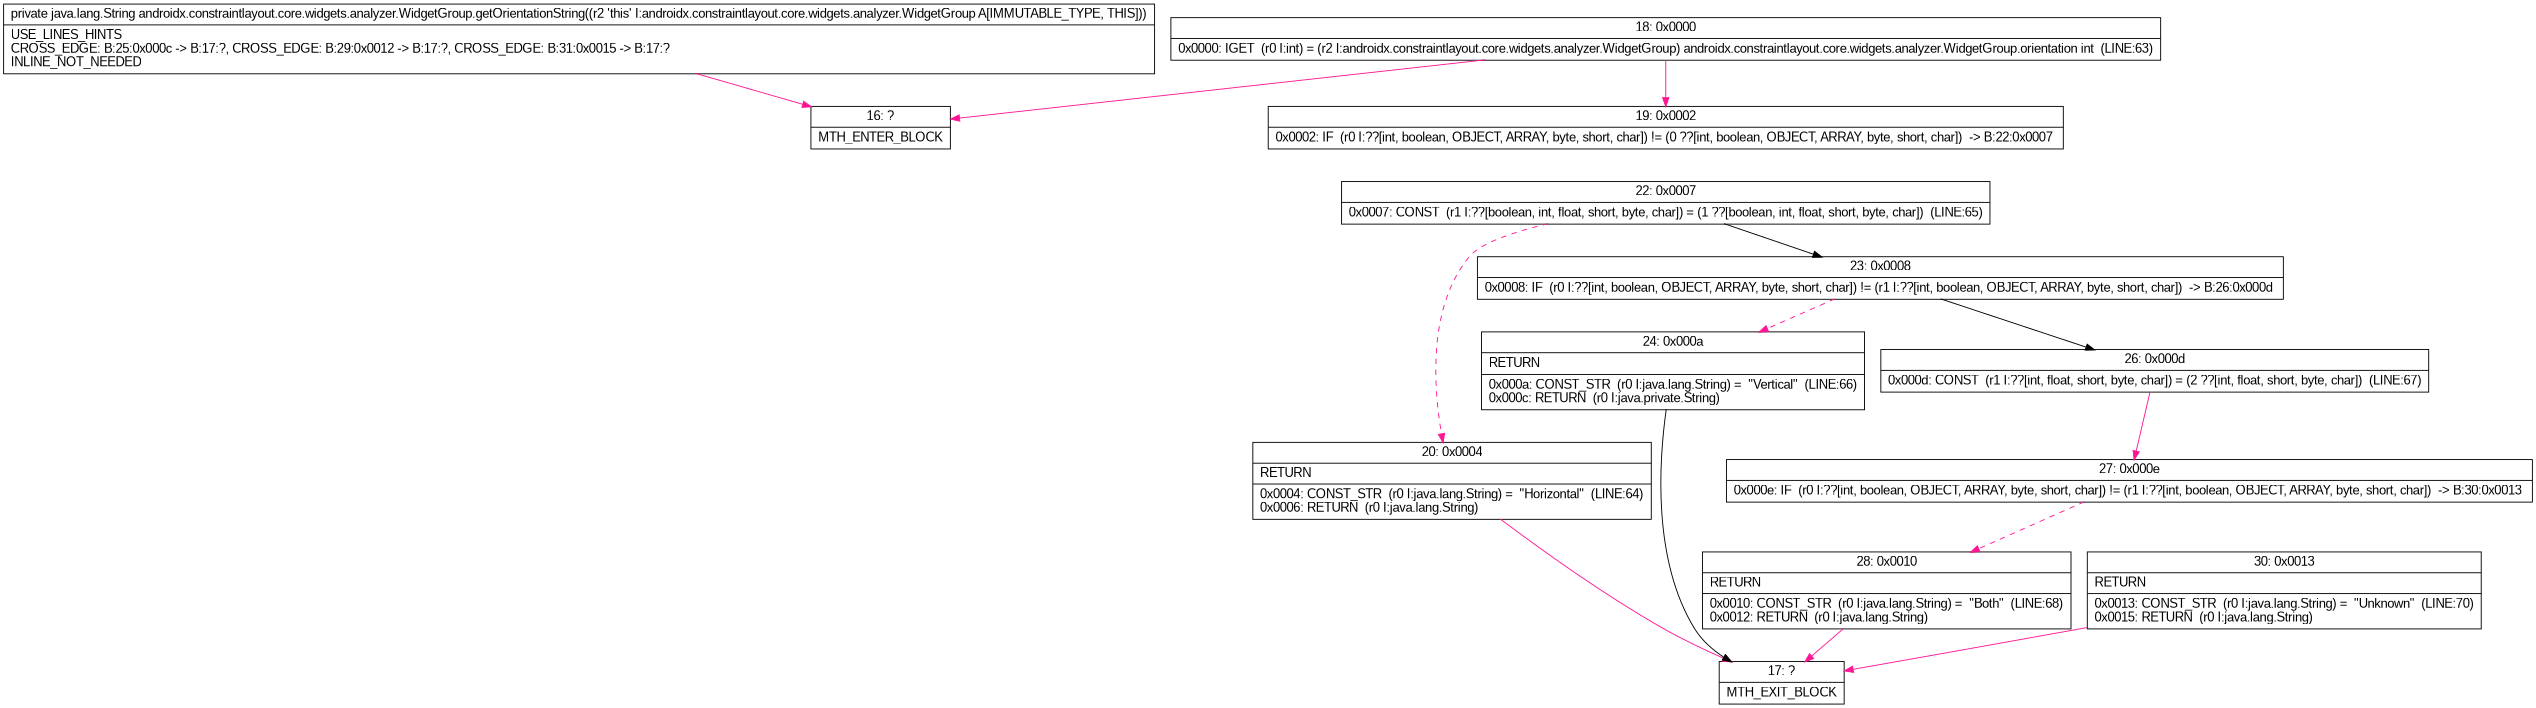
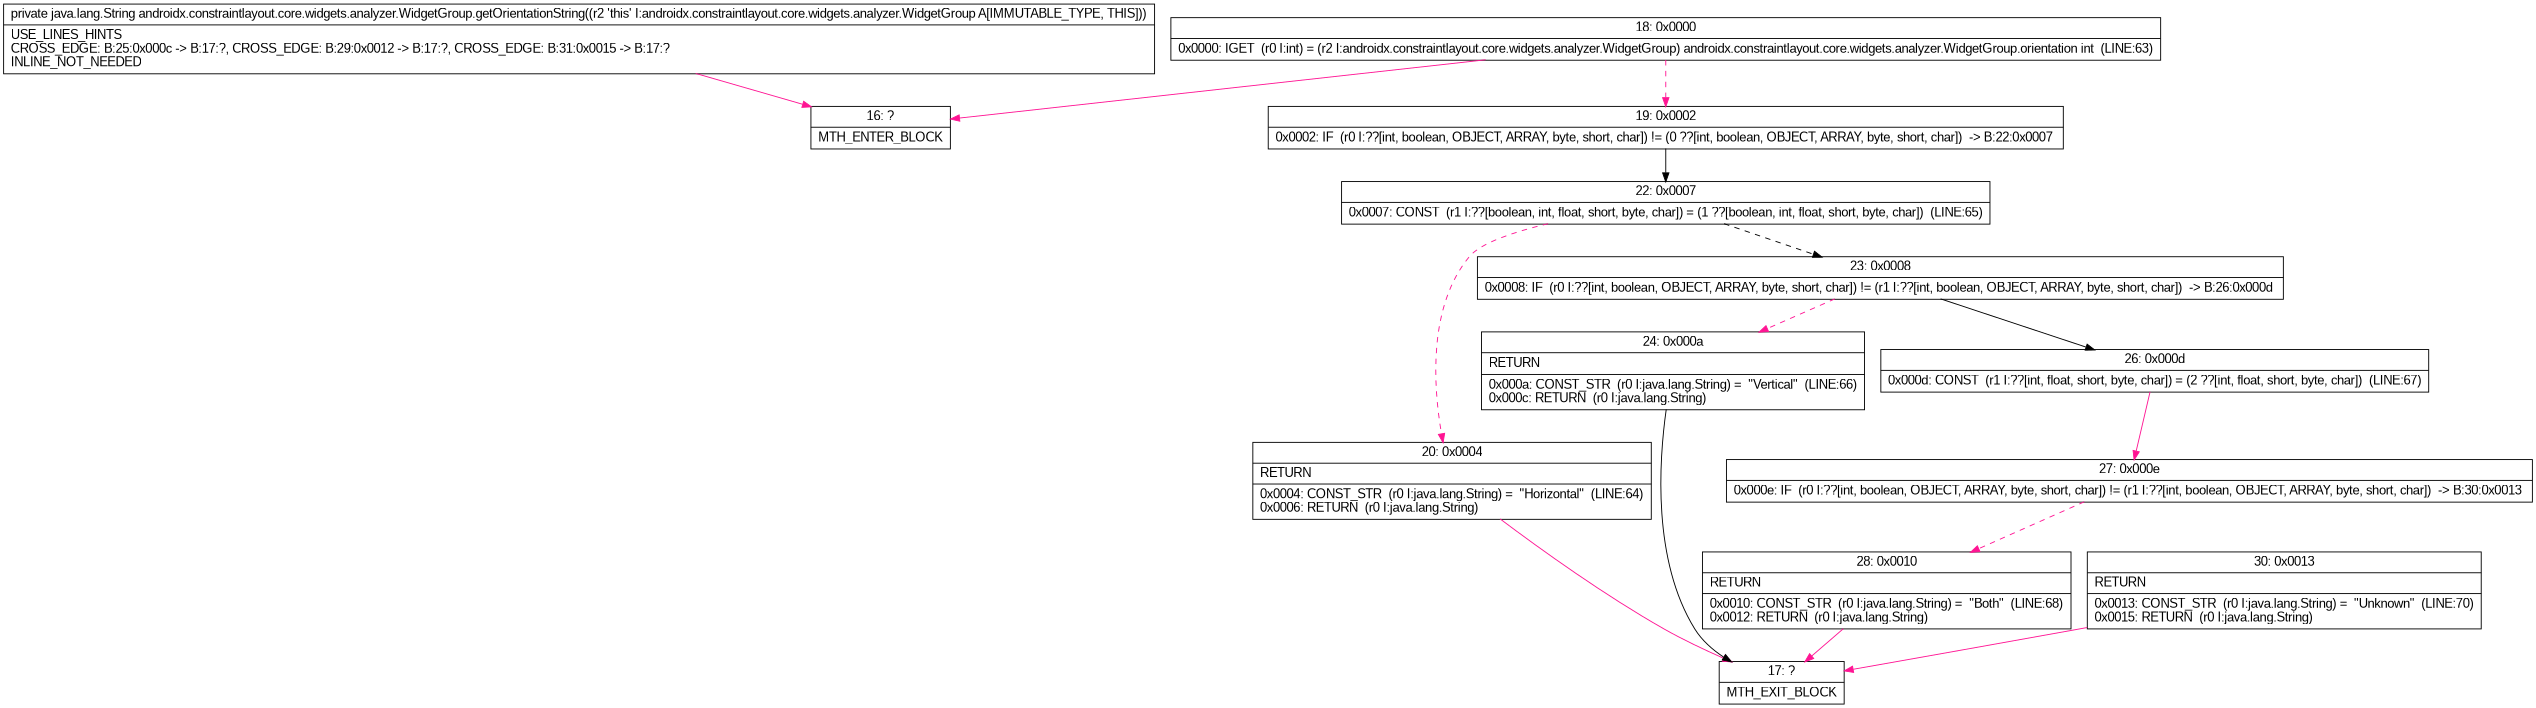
(1666, 79) -> (1666, 79)
none -> (1666, 161)
(1769, 239) -> (1769, 239)
(1606, 398) -> (1599, 398)
